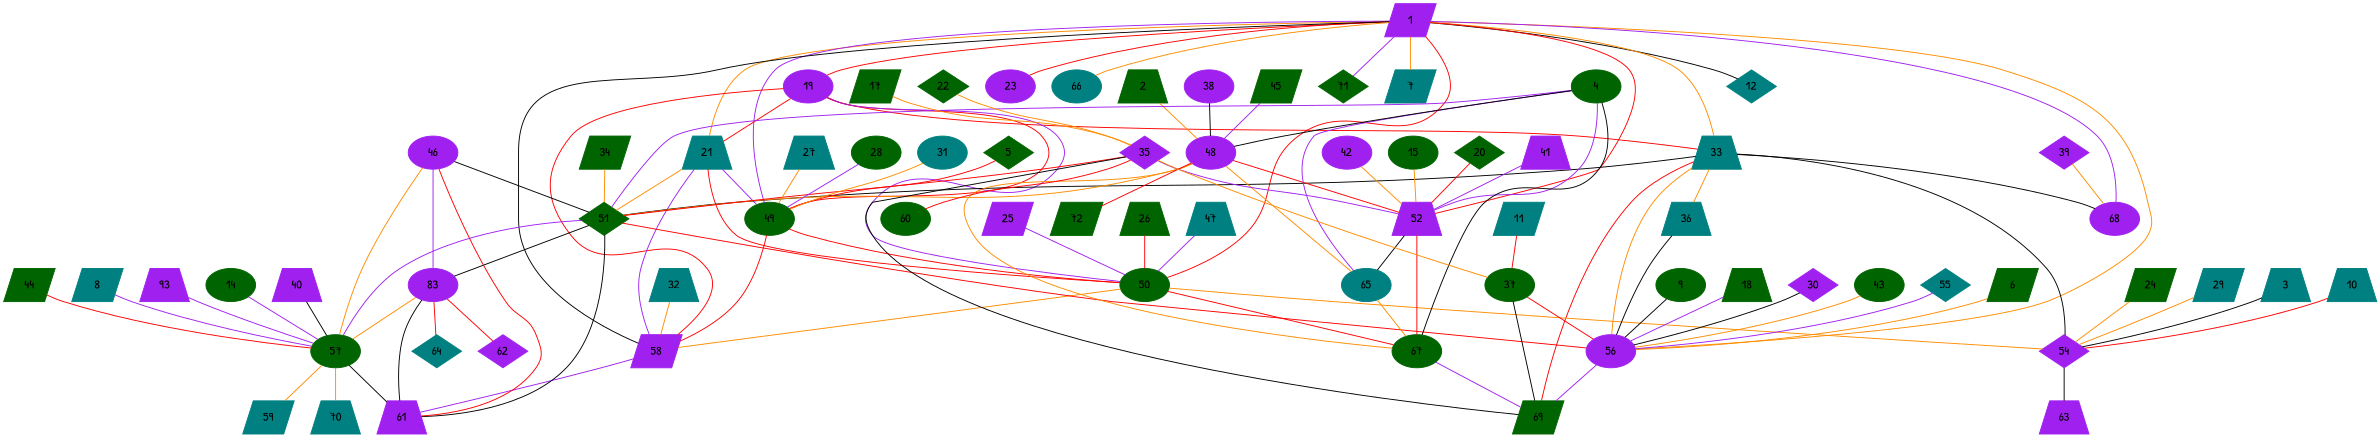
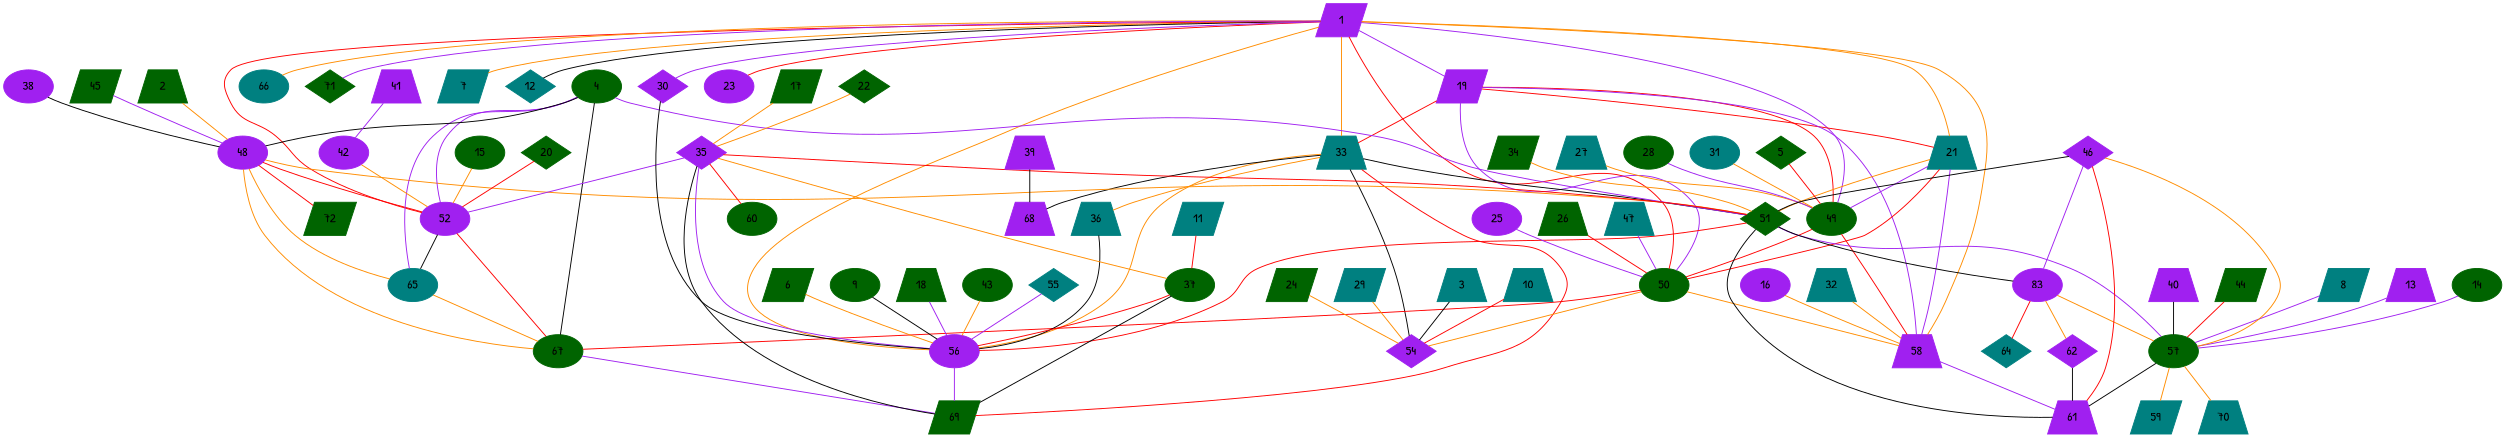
(1036, 43) -> (1402, 53)
(1807, 49) -> (915, 42)
(722, 69) -> (1907, 61)
(808, 86) -> (1462, 86)
(433, 153) -> (2088, 153)
(2064, 153) -> (1030, 153)
(2088, 184) -> (1030, 186)
(1478, 188) -> (369, 120)
(551, 189) -> (1848, 148)
(1008, 219) -> (1497, 219)
(1417, 219) -> (445, 219)
(2115, 219) -> (1030, 219)
(165, 285) -> (2411, 285)
none -> (1765, 285)
none -> (756, 319)
(470, 320) -> (2056, 320)
(401, 348) -> (2072, 384)
(656, 351) -> (1917, 351)
(2064, 417) -> none
